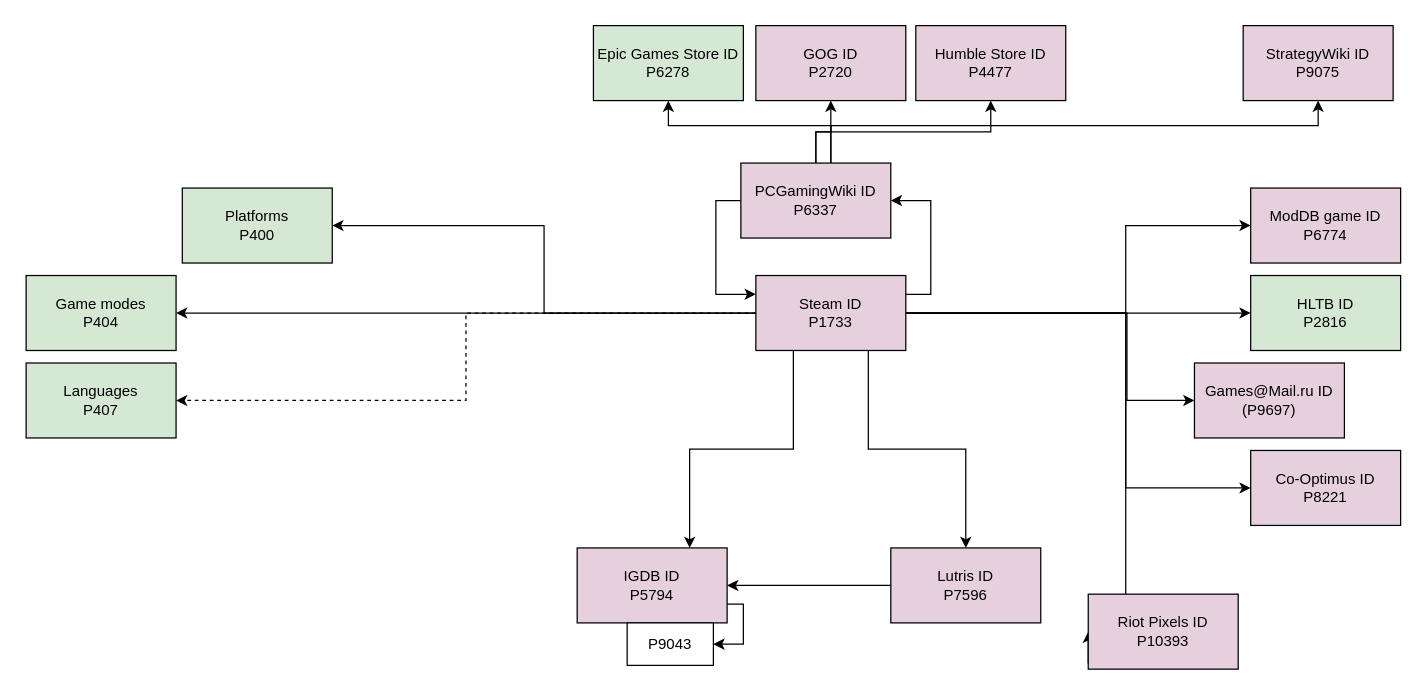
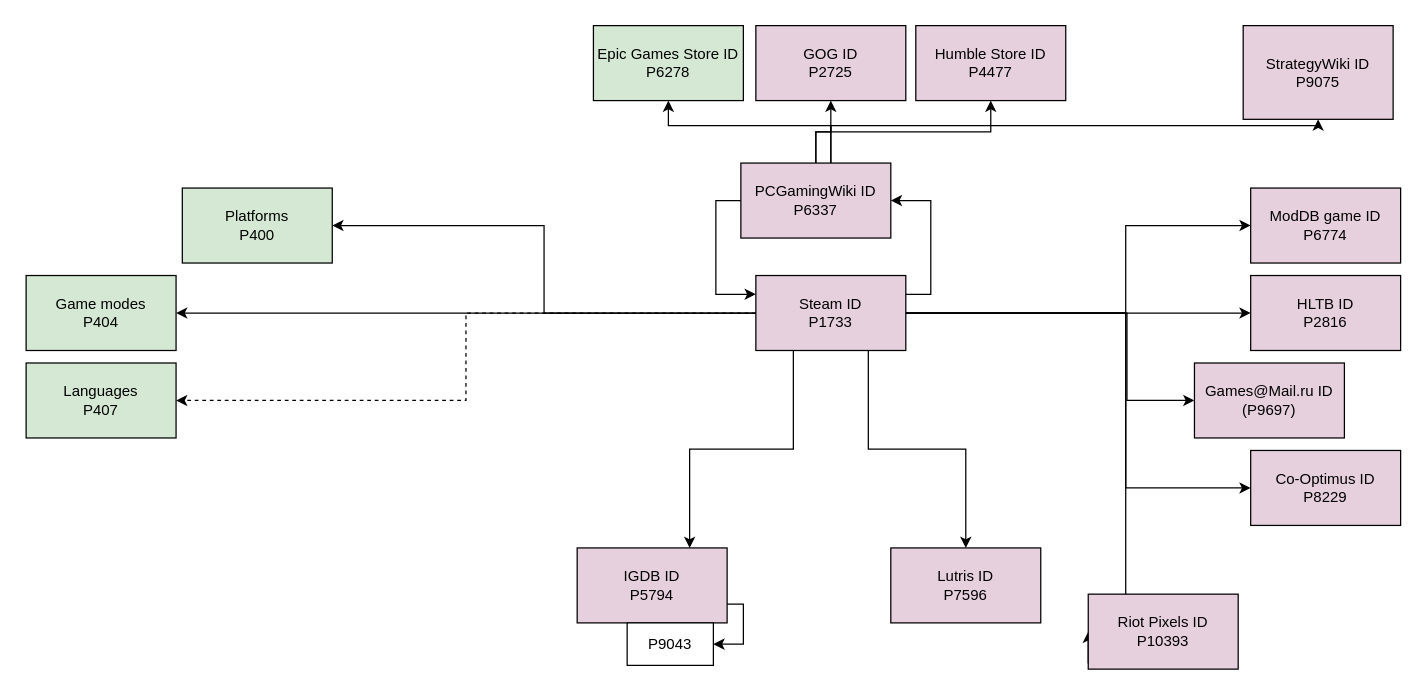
(831, 63) -> (831, 63)
(1318, 63) -> (1318, 73)
(1326, 313) -> (1326, 313)
(1326, 488) -> (1326, 488)
(813, 586) -> none
